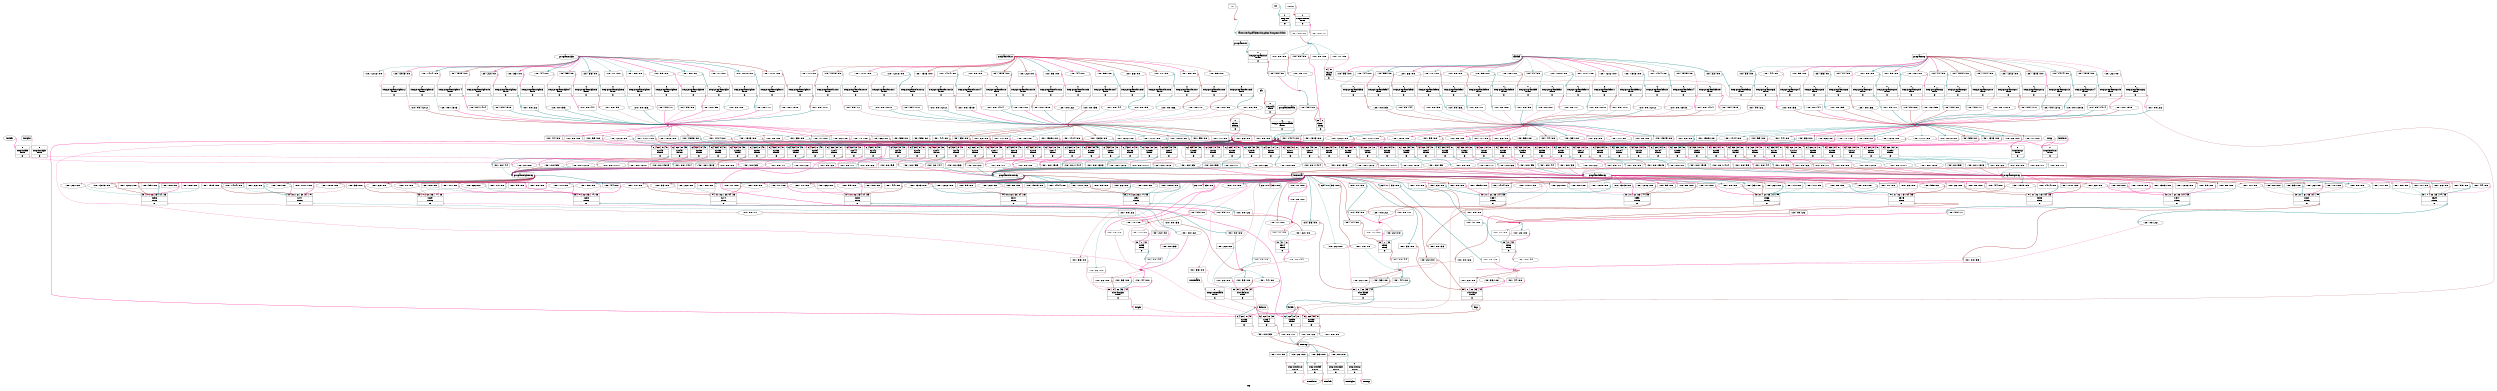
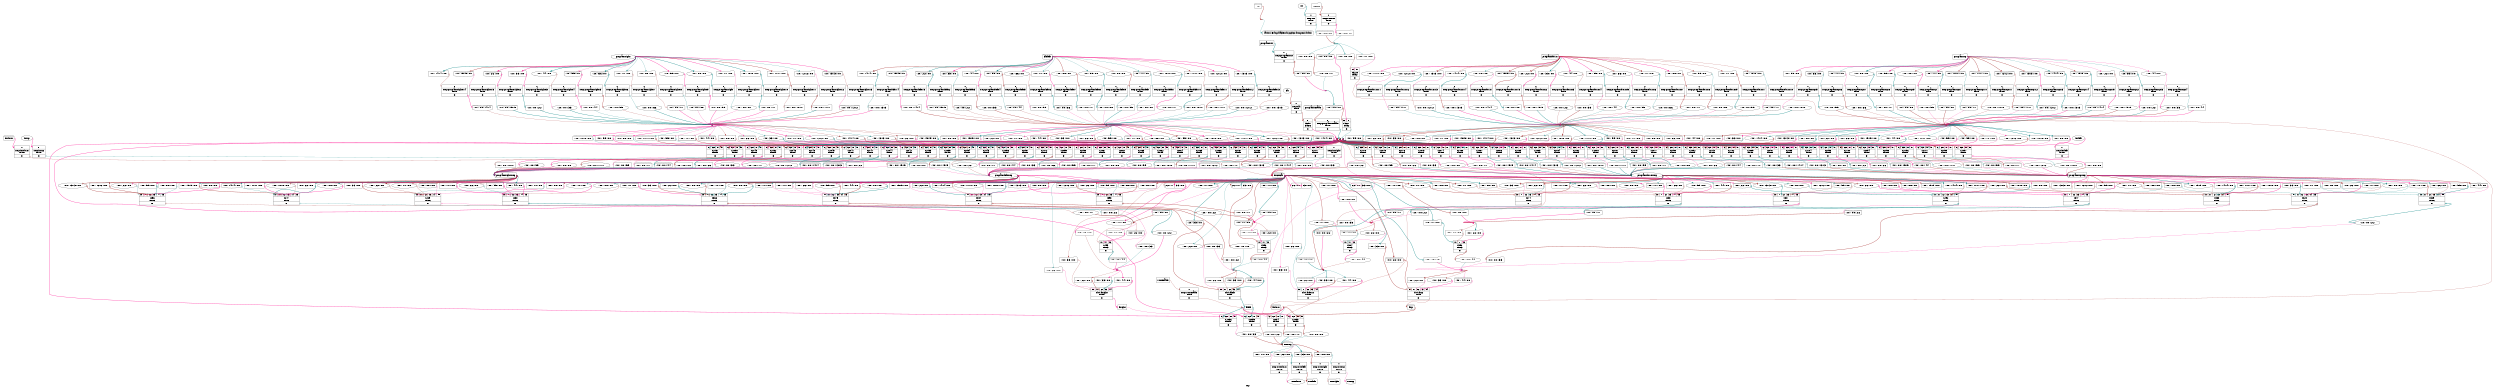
(27, 138) -> none
(1366, 382) -> (1351, 382)
